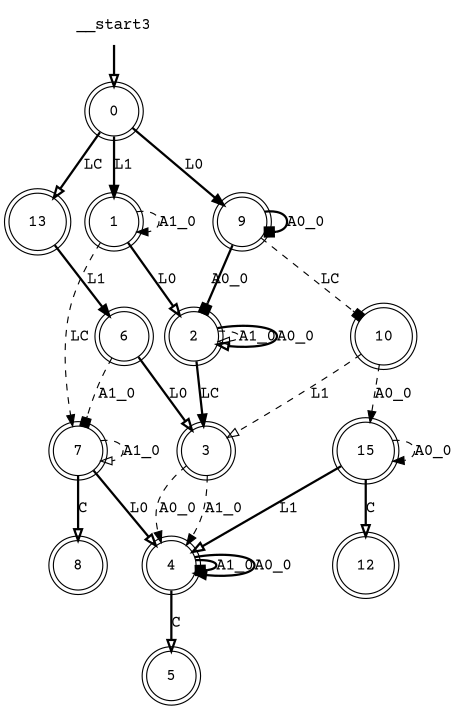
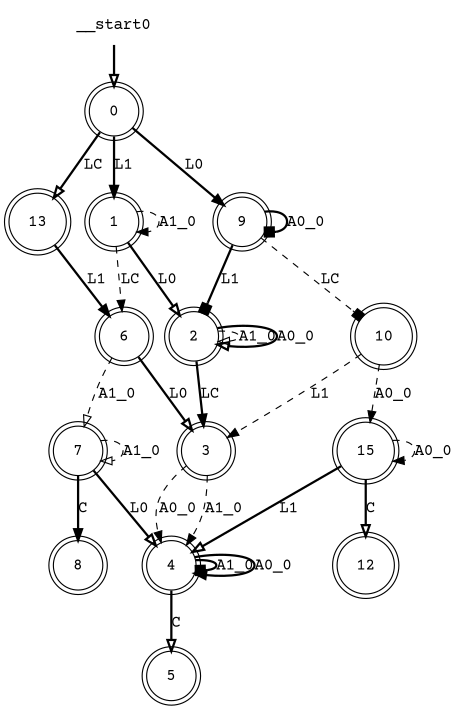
(114, 25) -> (114, 25)
(230, 279) -> (230, 279)
(67, 325) -> (119, 273)
(98, 386) -> (98, 386)
(300, 394) -> (300, 394)
(78, 502) -> (78, 502)
